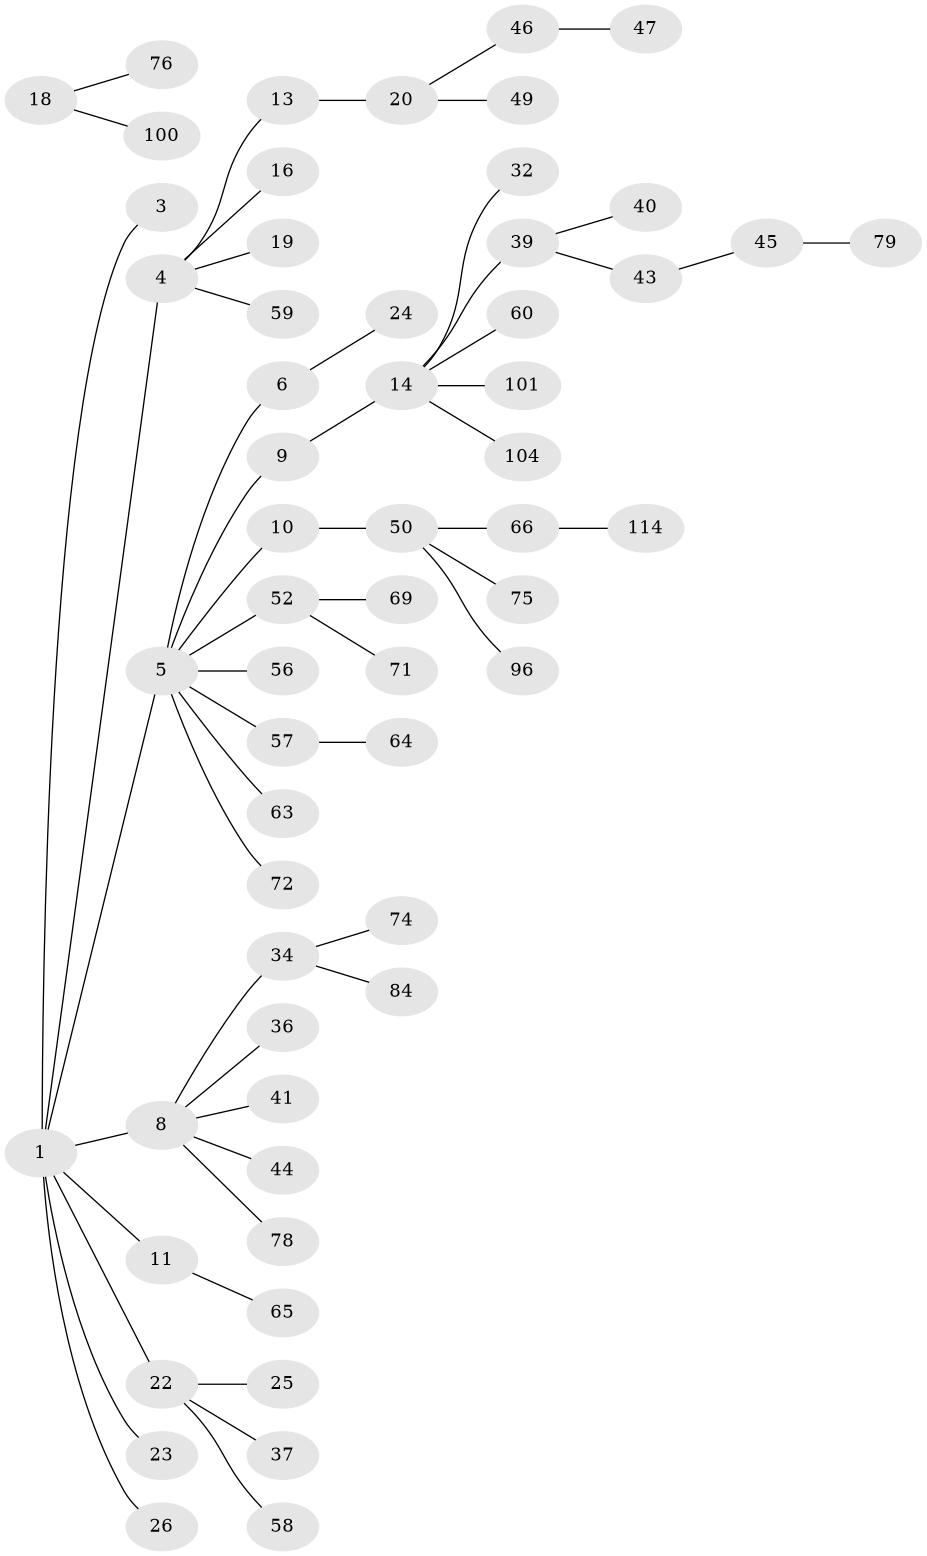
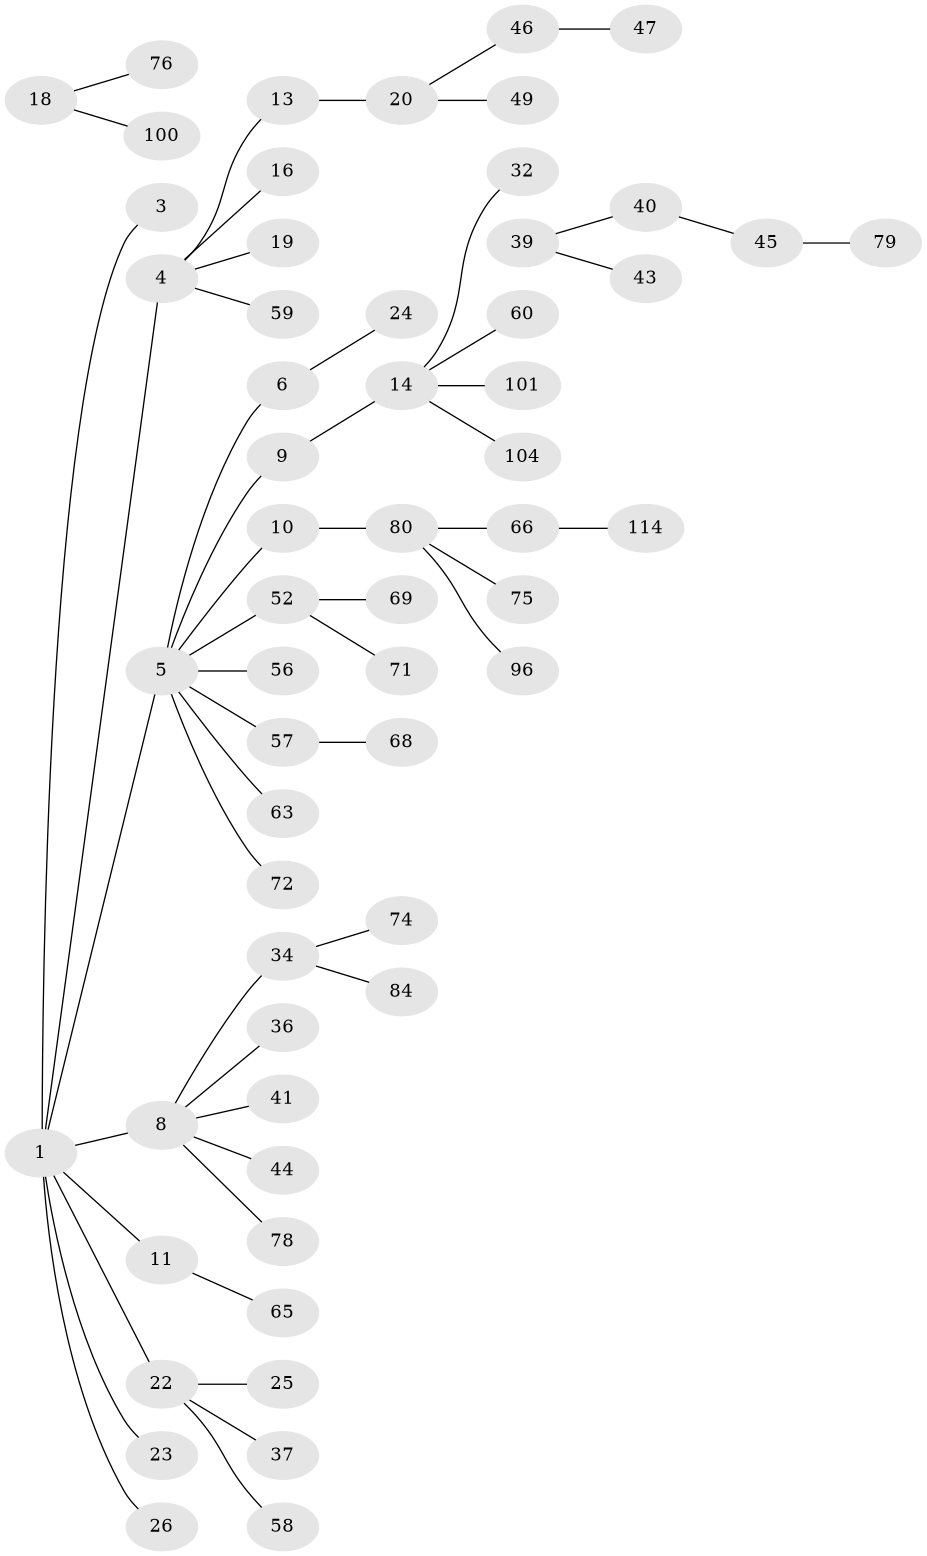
(706, 261) -> (706, 225)
(463, 311) -> none
(402, 528) -> (402, 528)
(402, 742) -> (402, 742)
